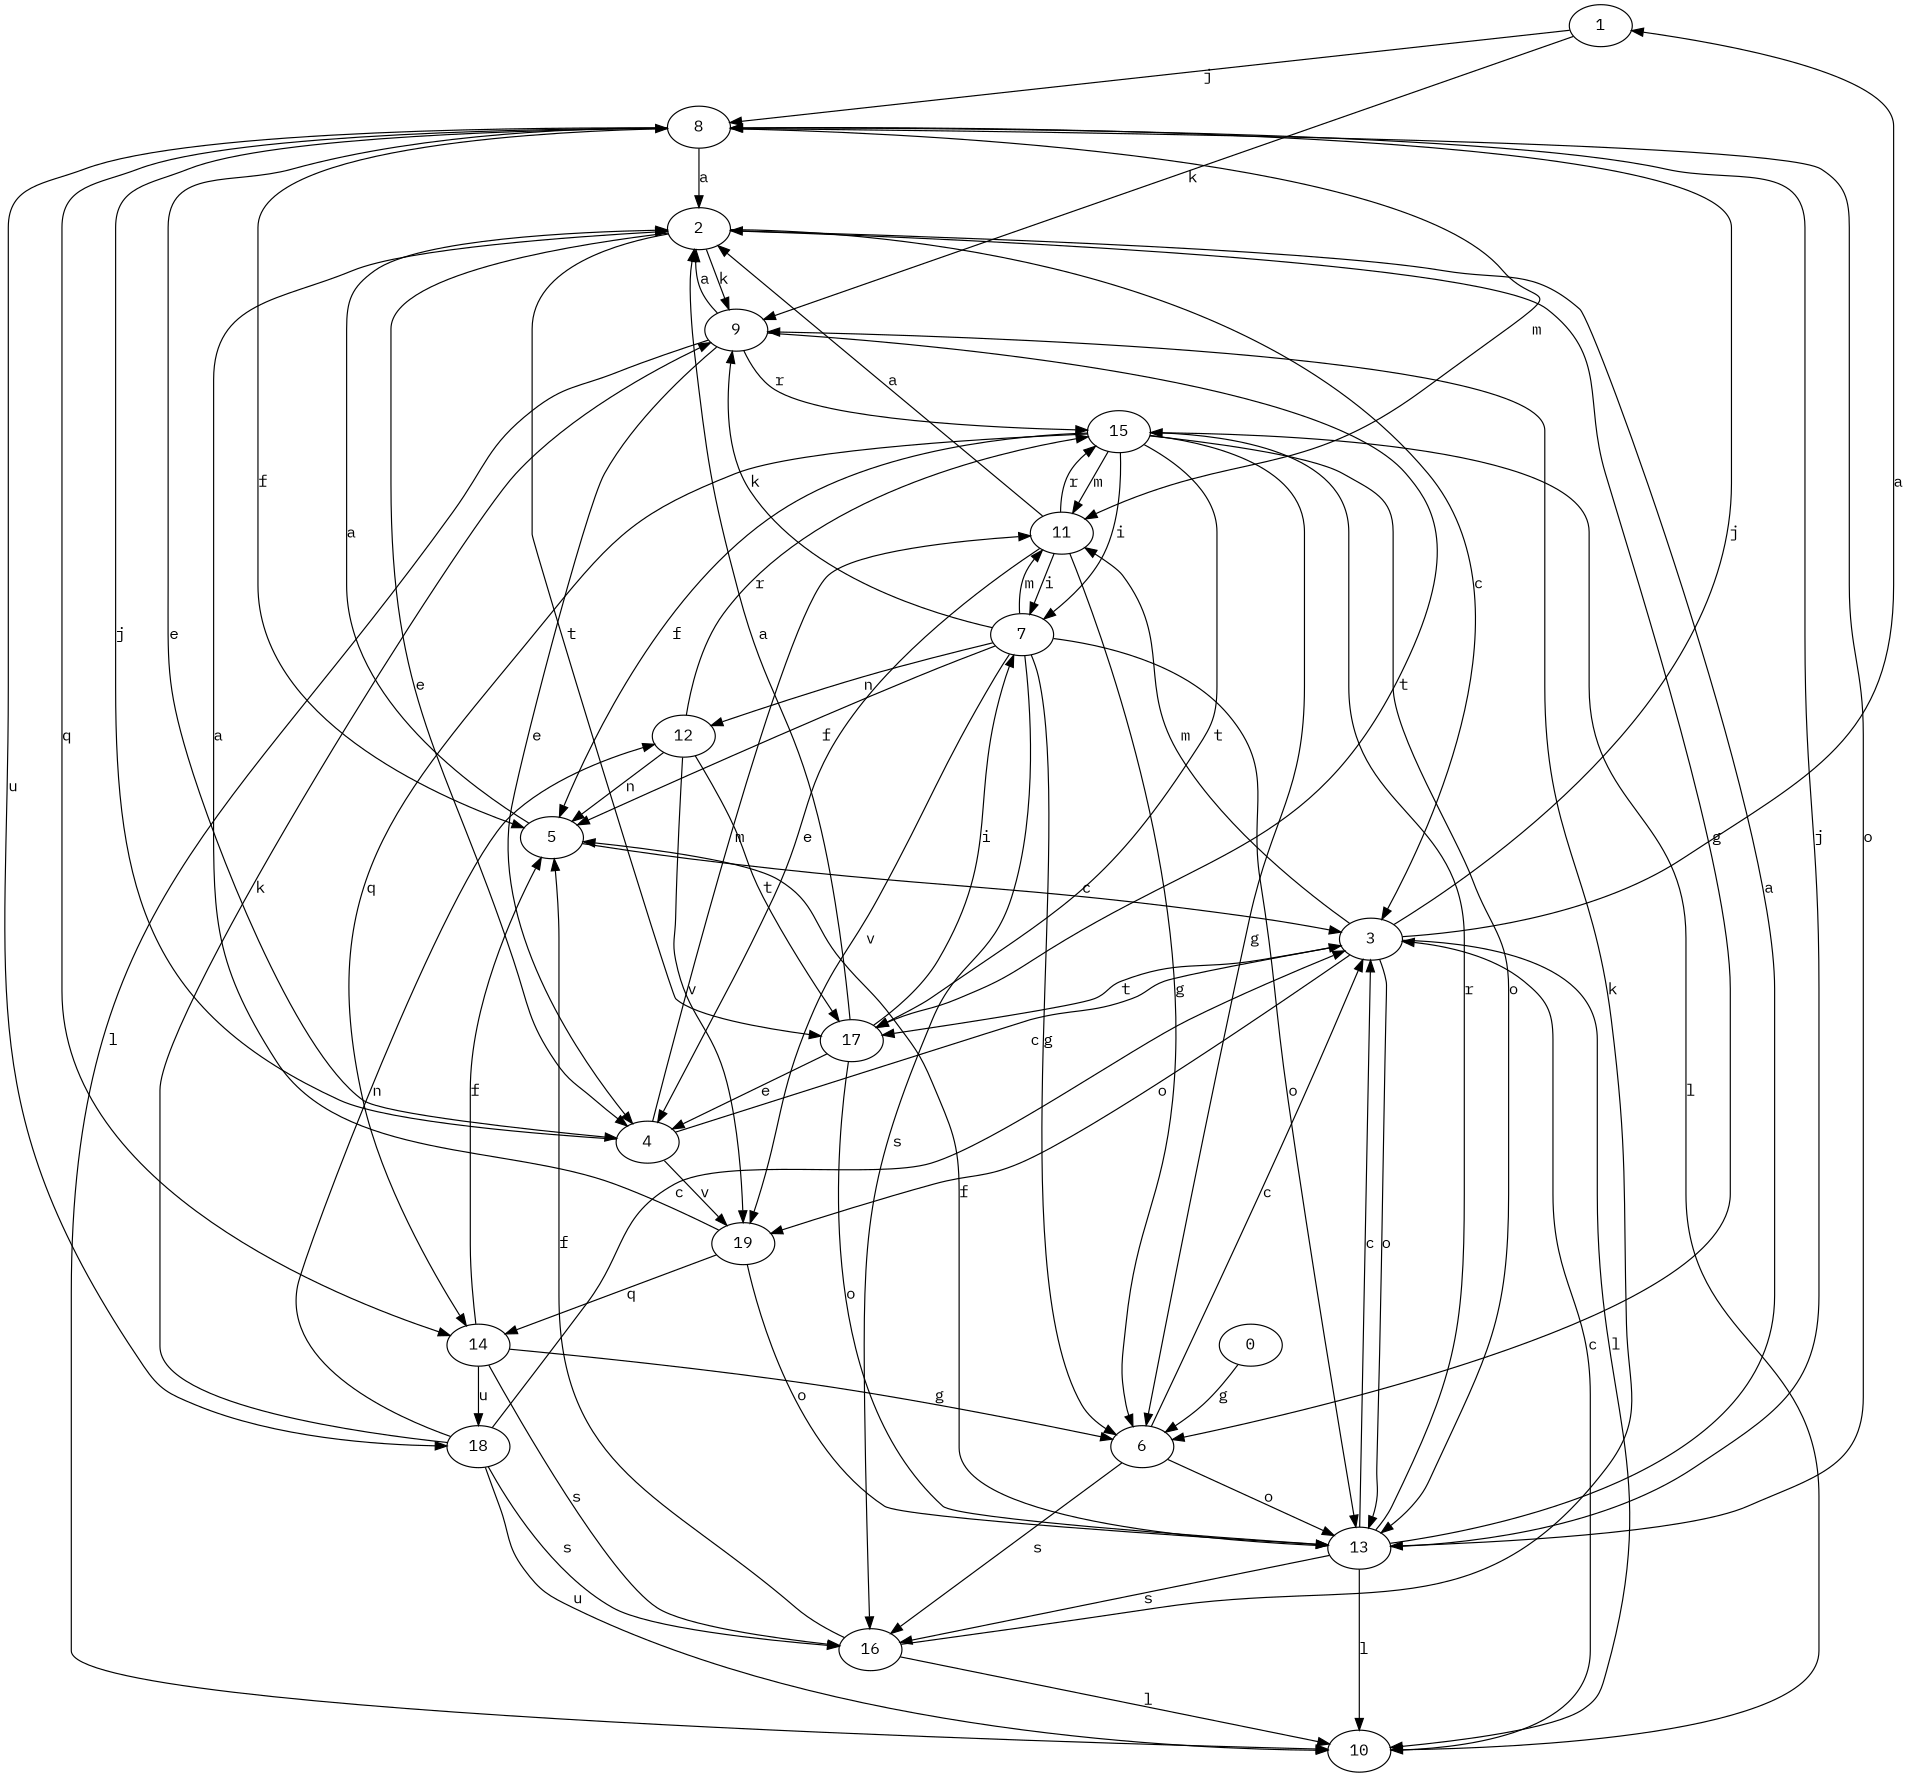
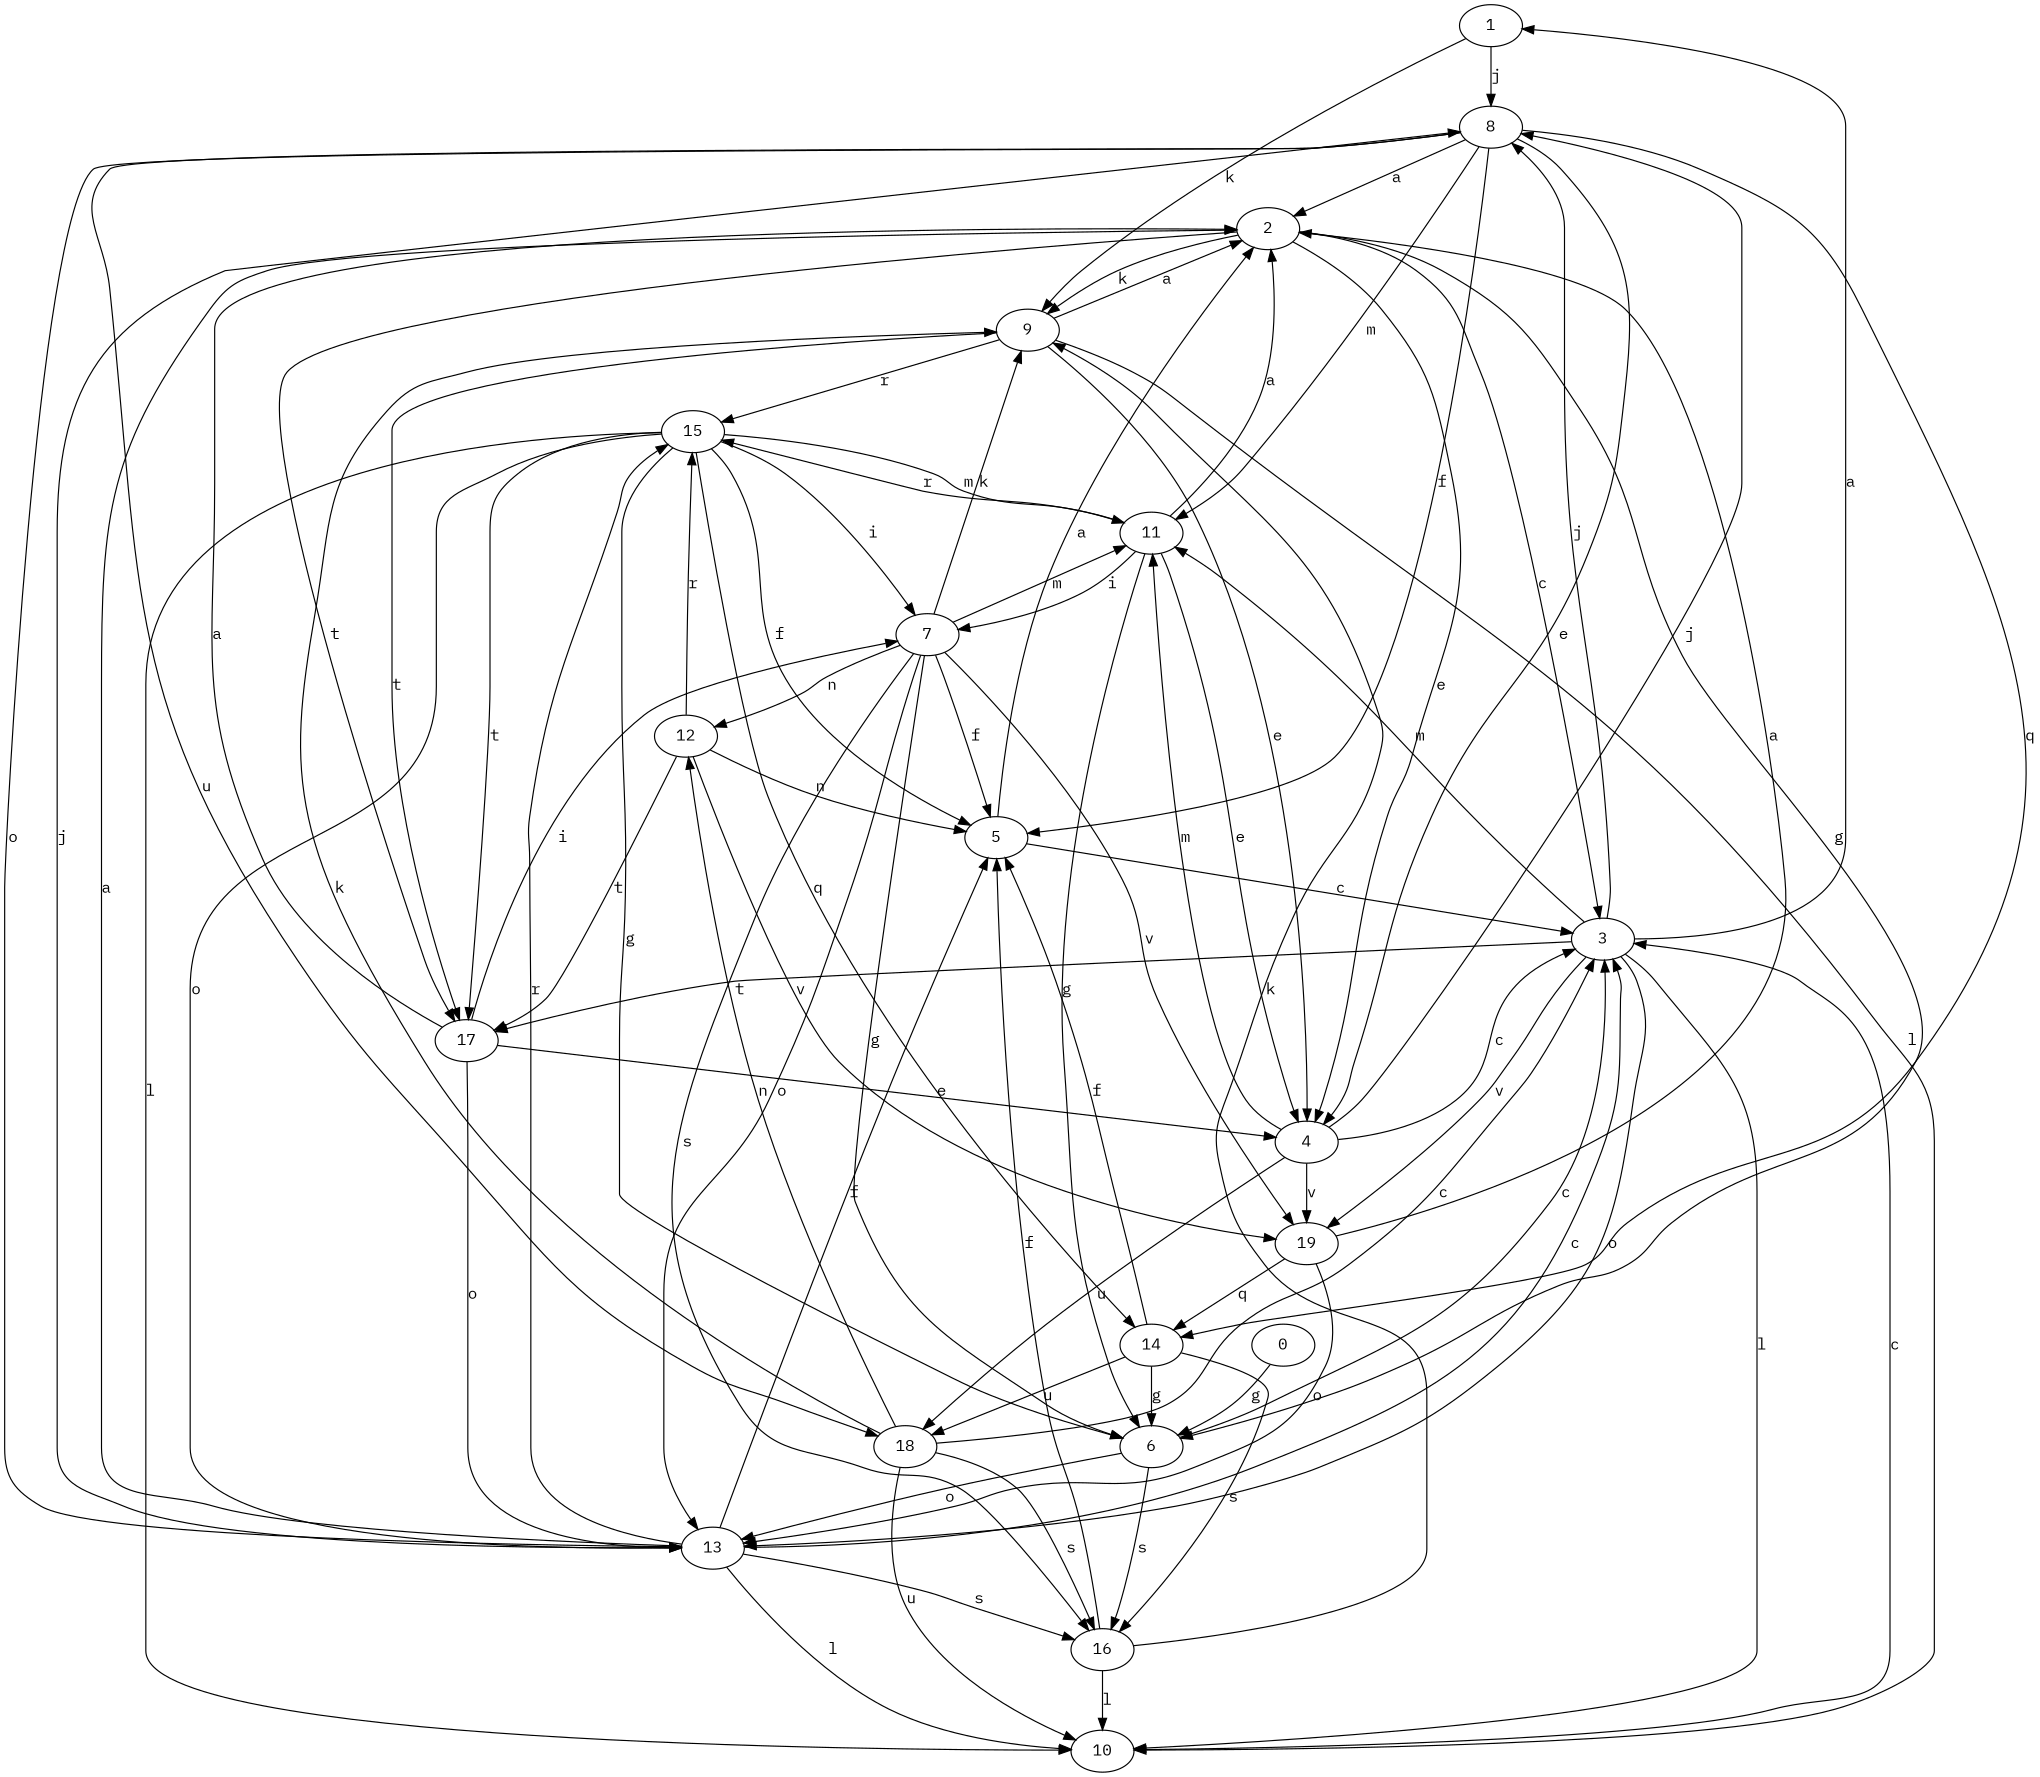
(1163, 1091) -> (1500, 1091)
none -> (1103, 1282)
